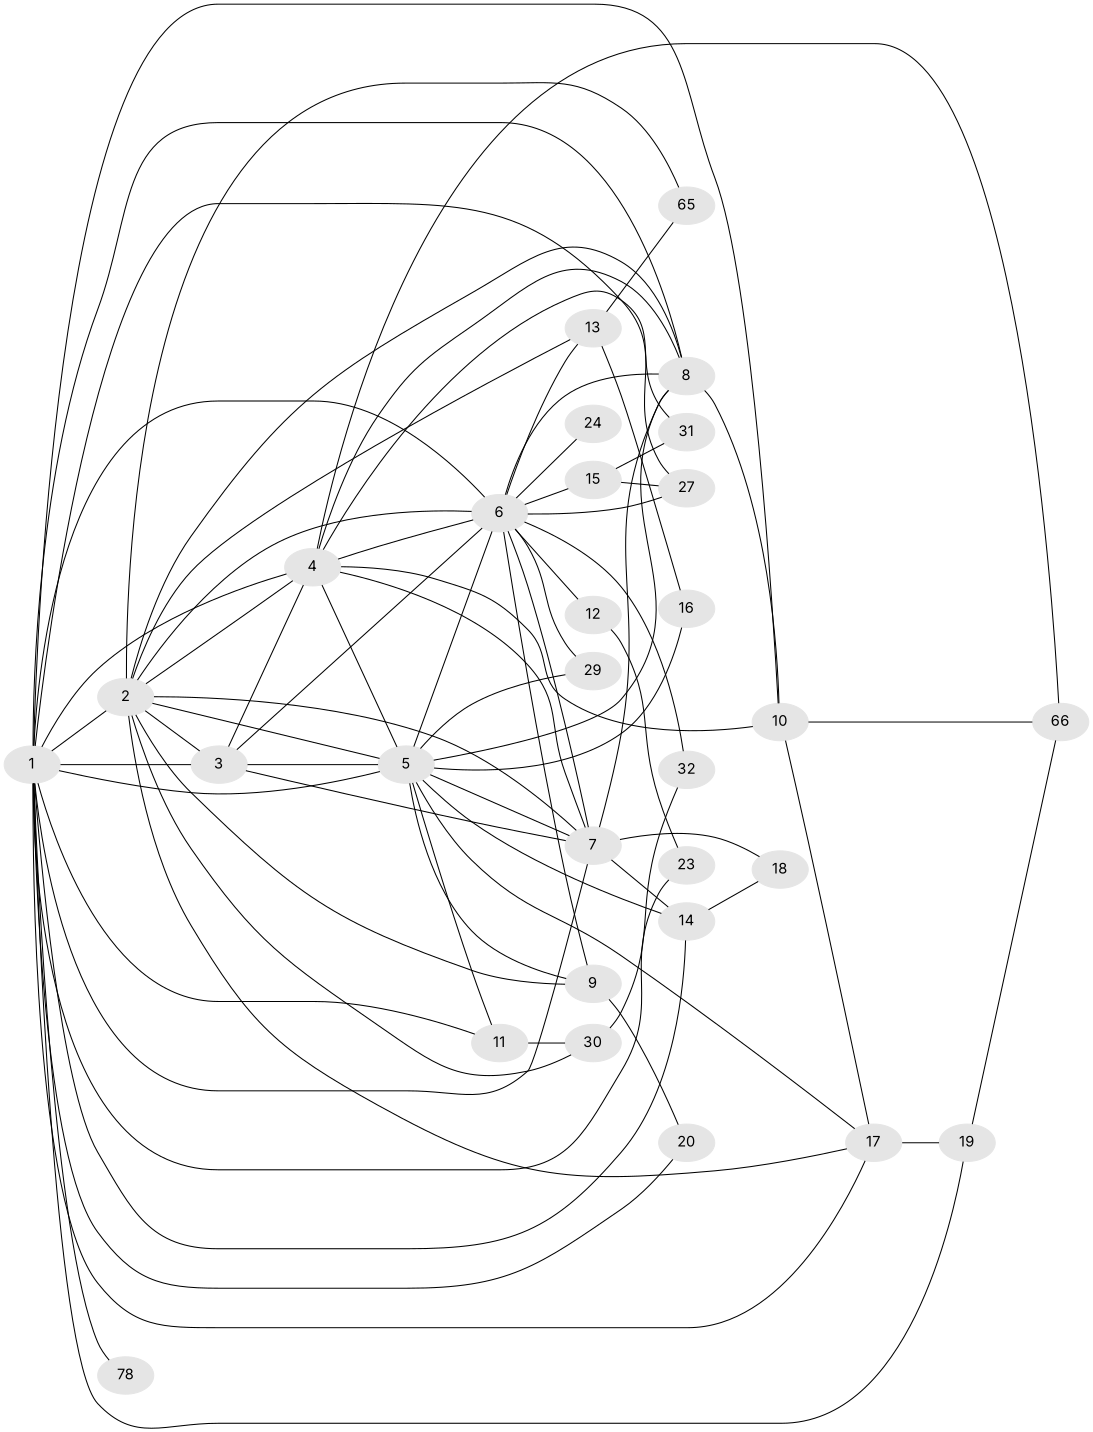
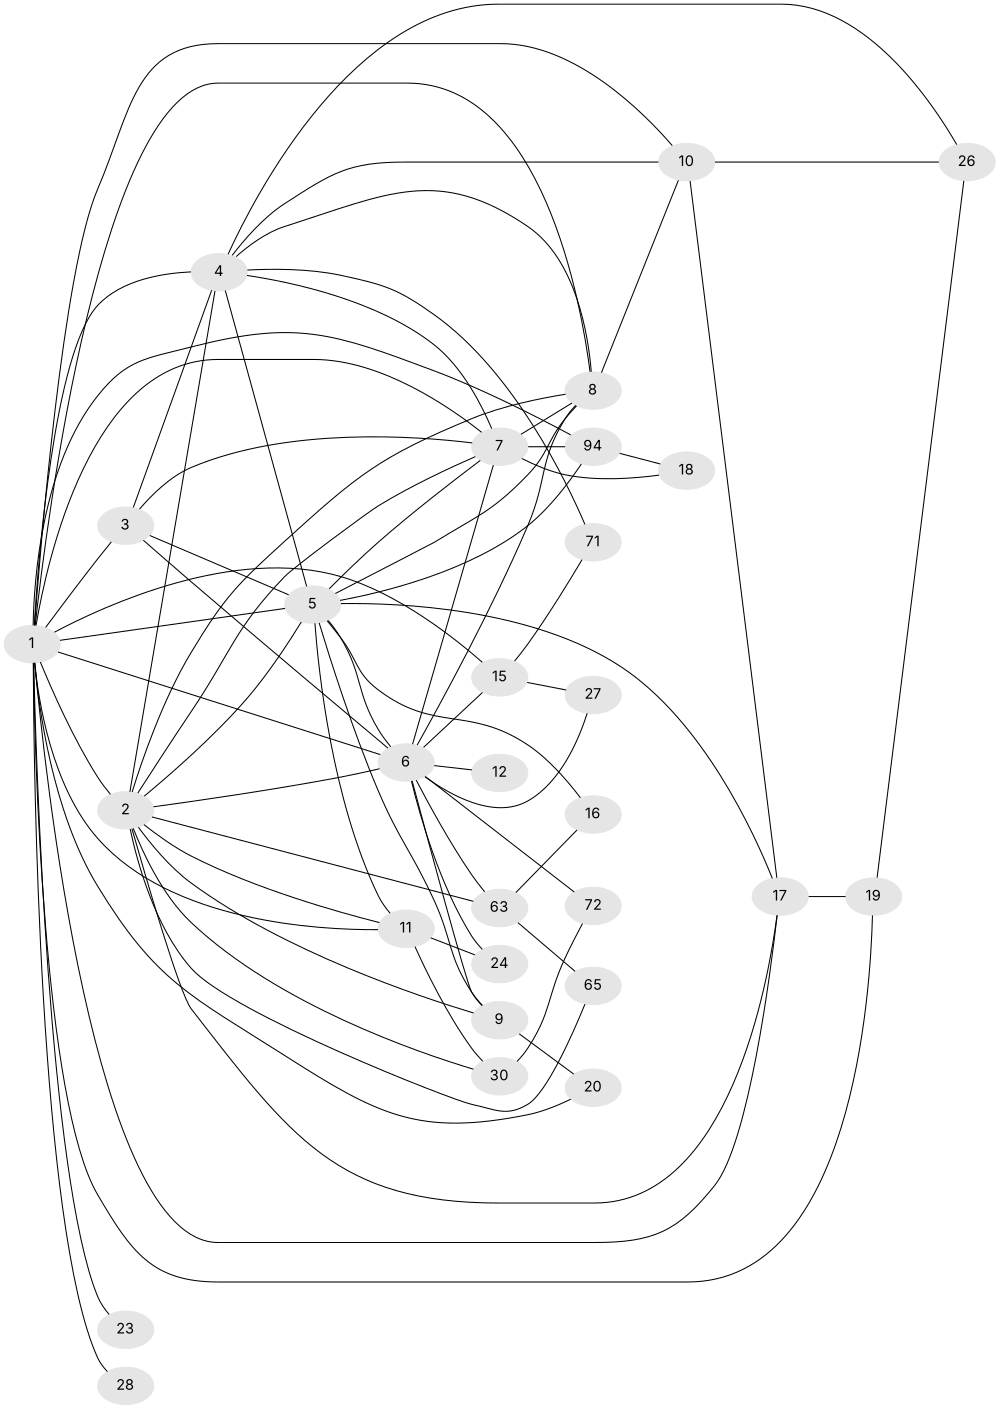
(202, 211) -> (276, 569)
(593, 328) -> (500, 908)
(687, 432) -> (593, 542)
(405, 539) -> none
(593, 671) -> none
(1061, 722) -> (967, 162)
(172, 731) -> (257, 885)
(647, 737) -> none
(687, 770) -> (593, 906)
(687, 922) -> (593, 447)
none -> (442, 942)
(126, 1376) -> (126, 1386)
